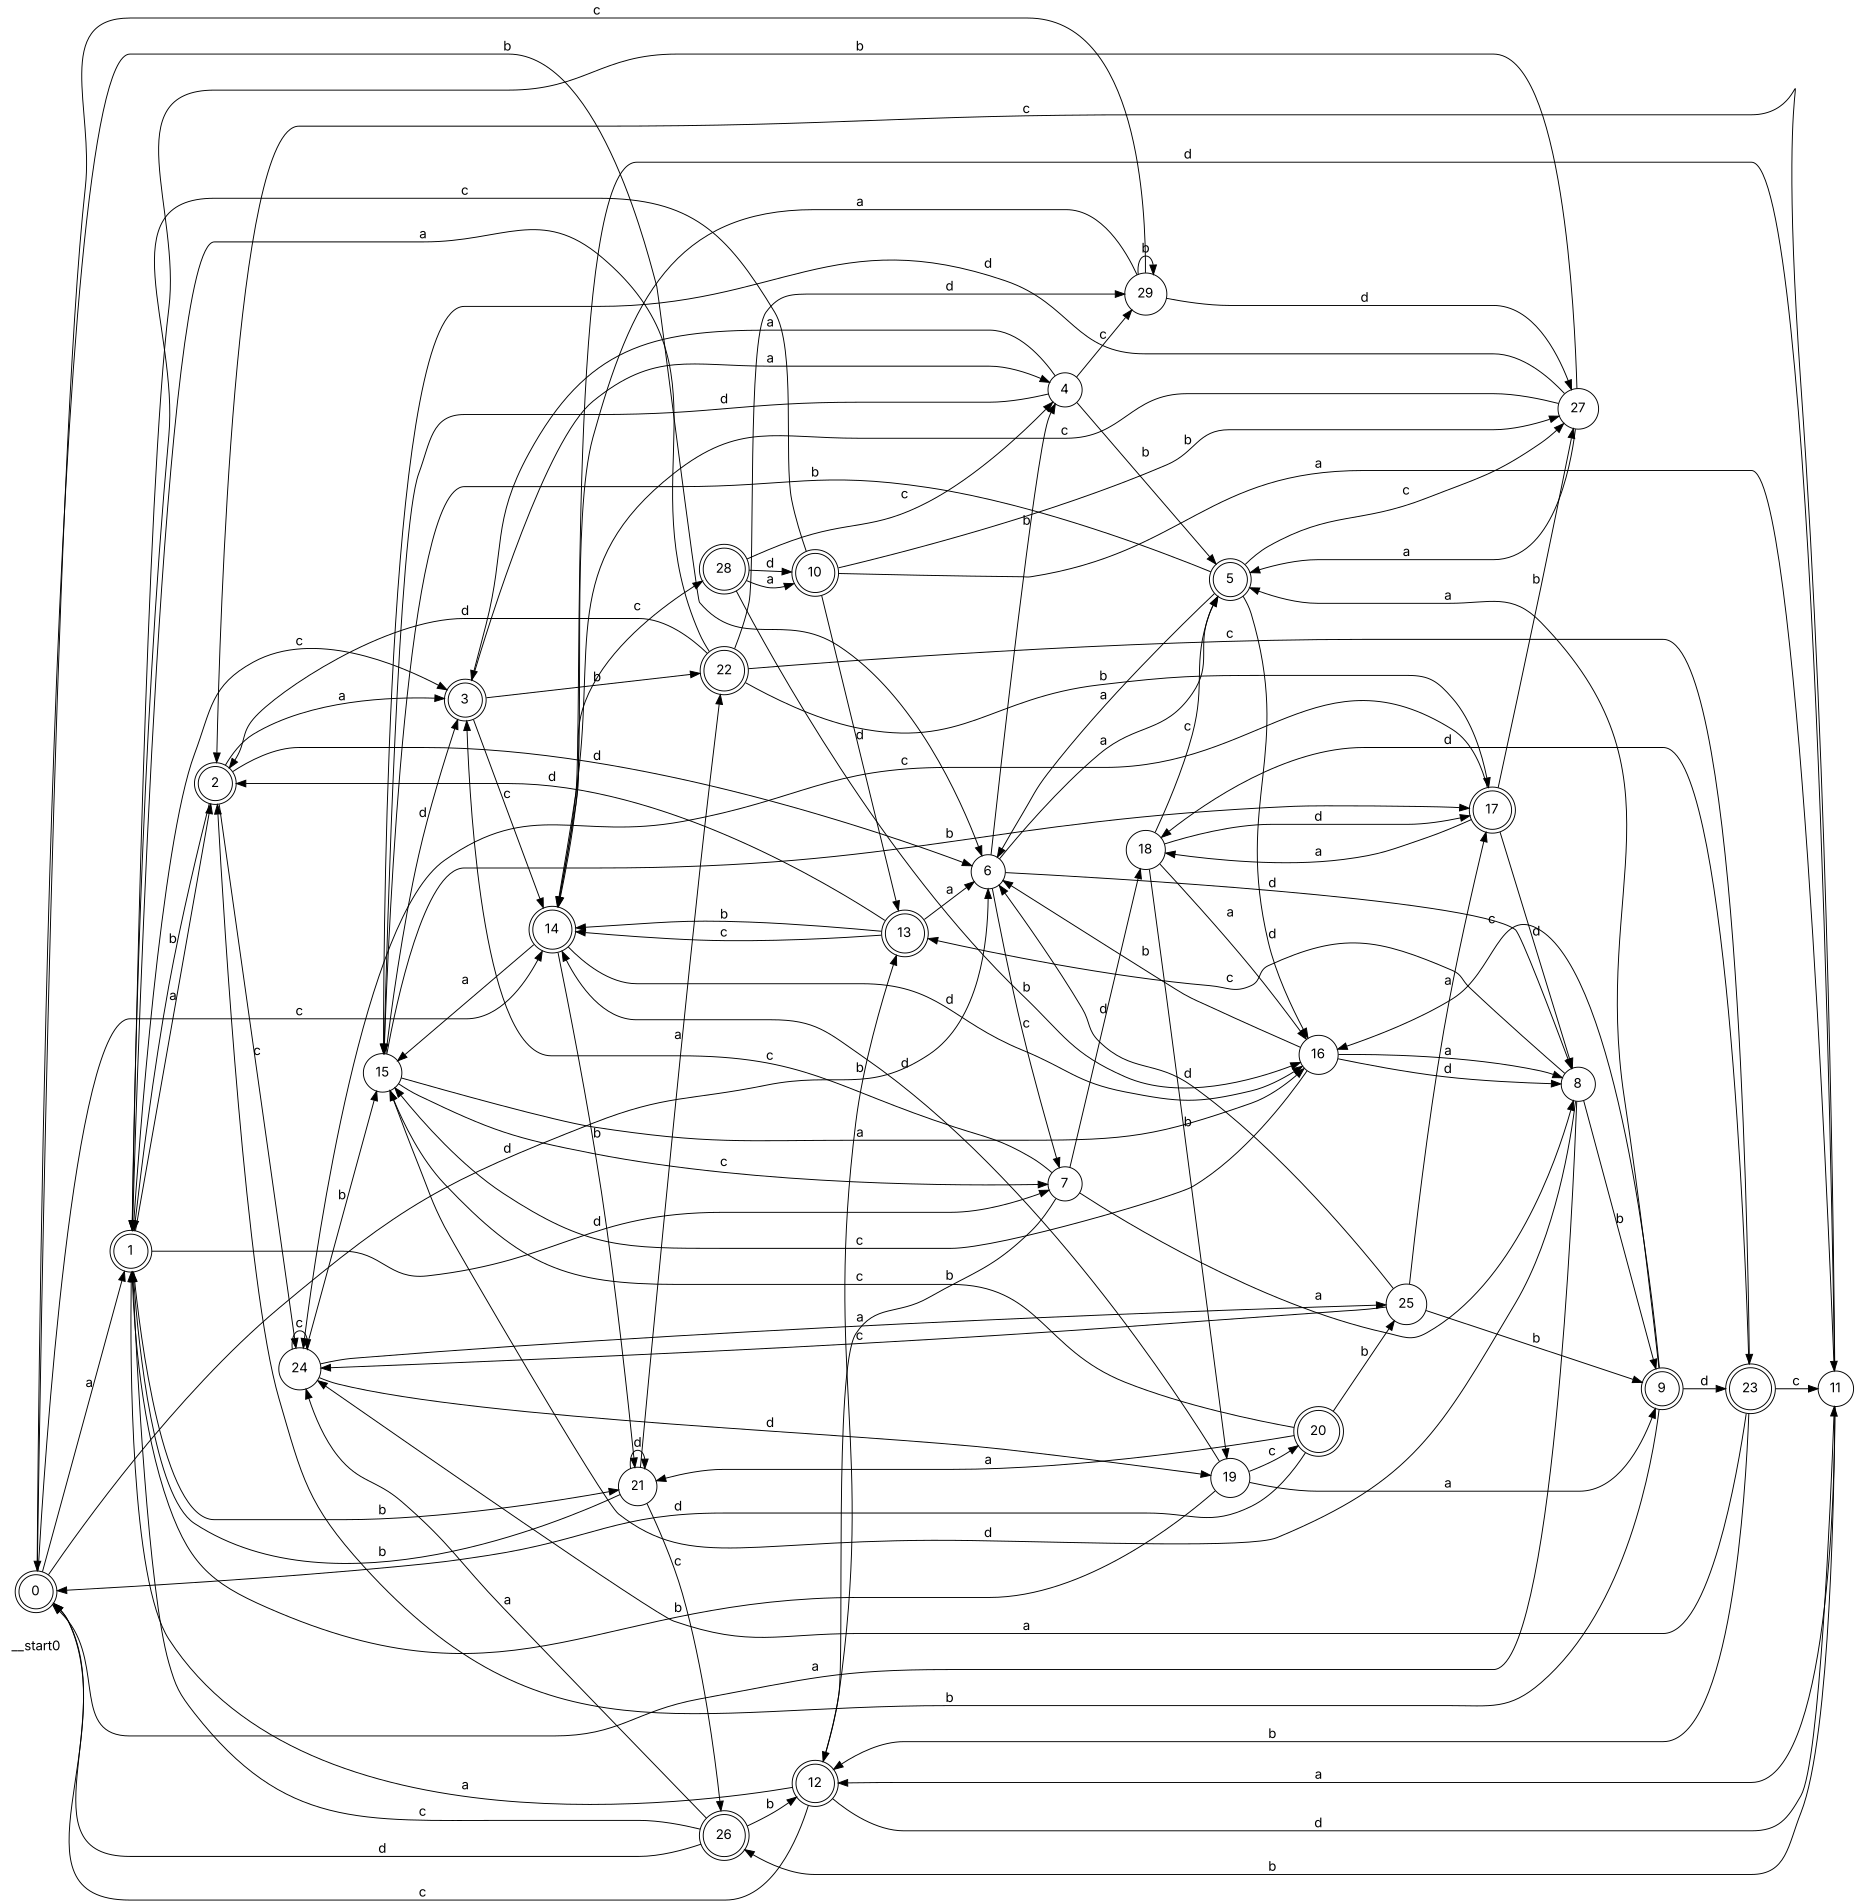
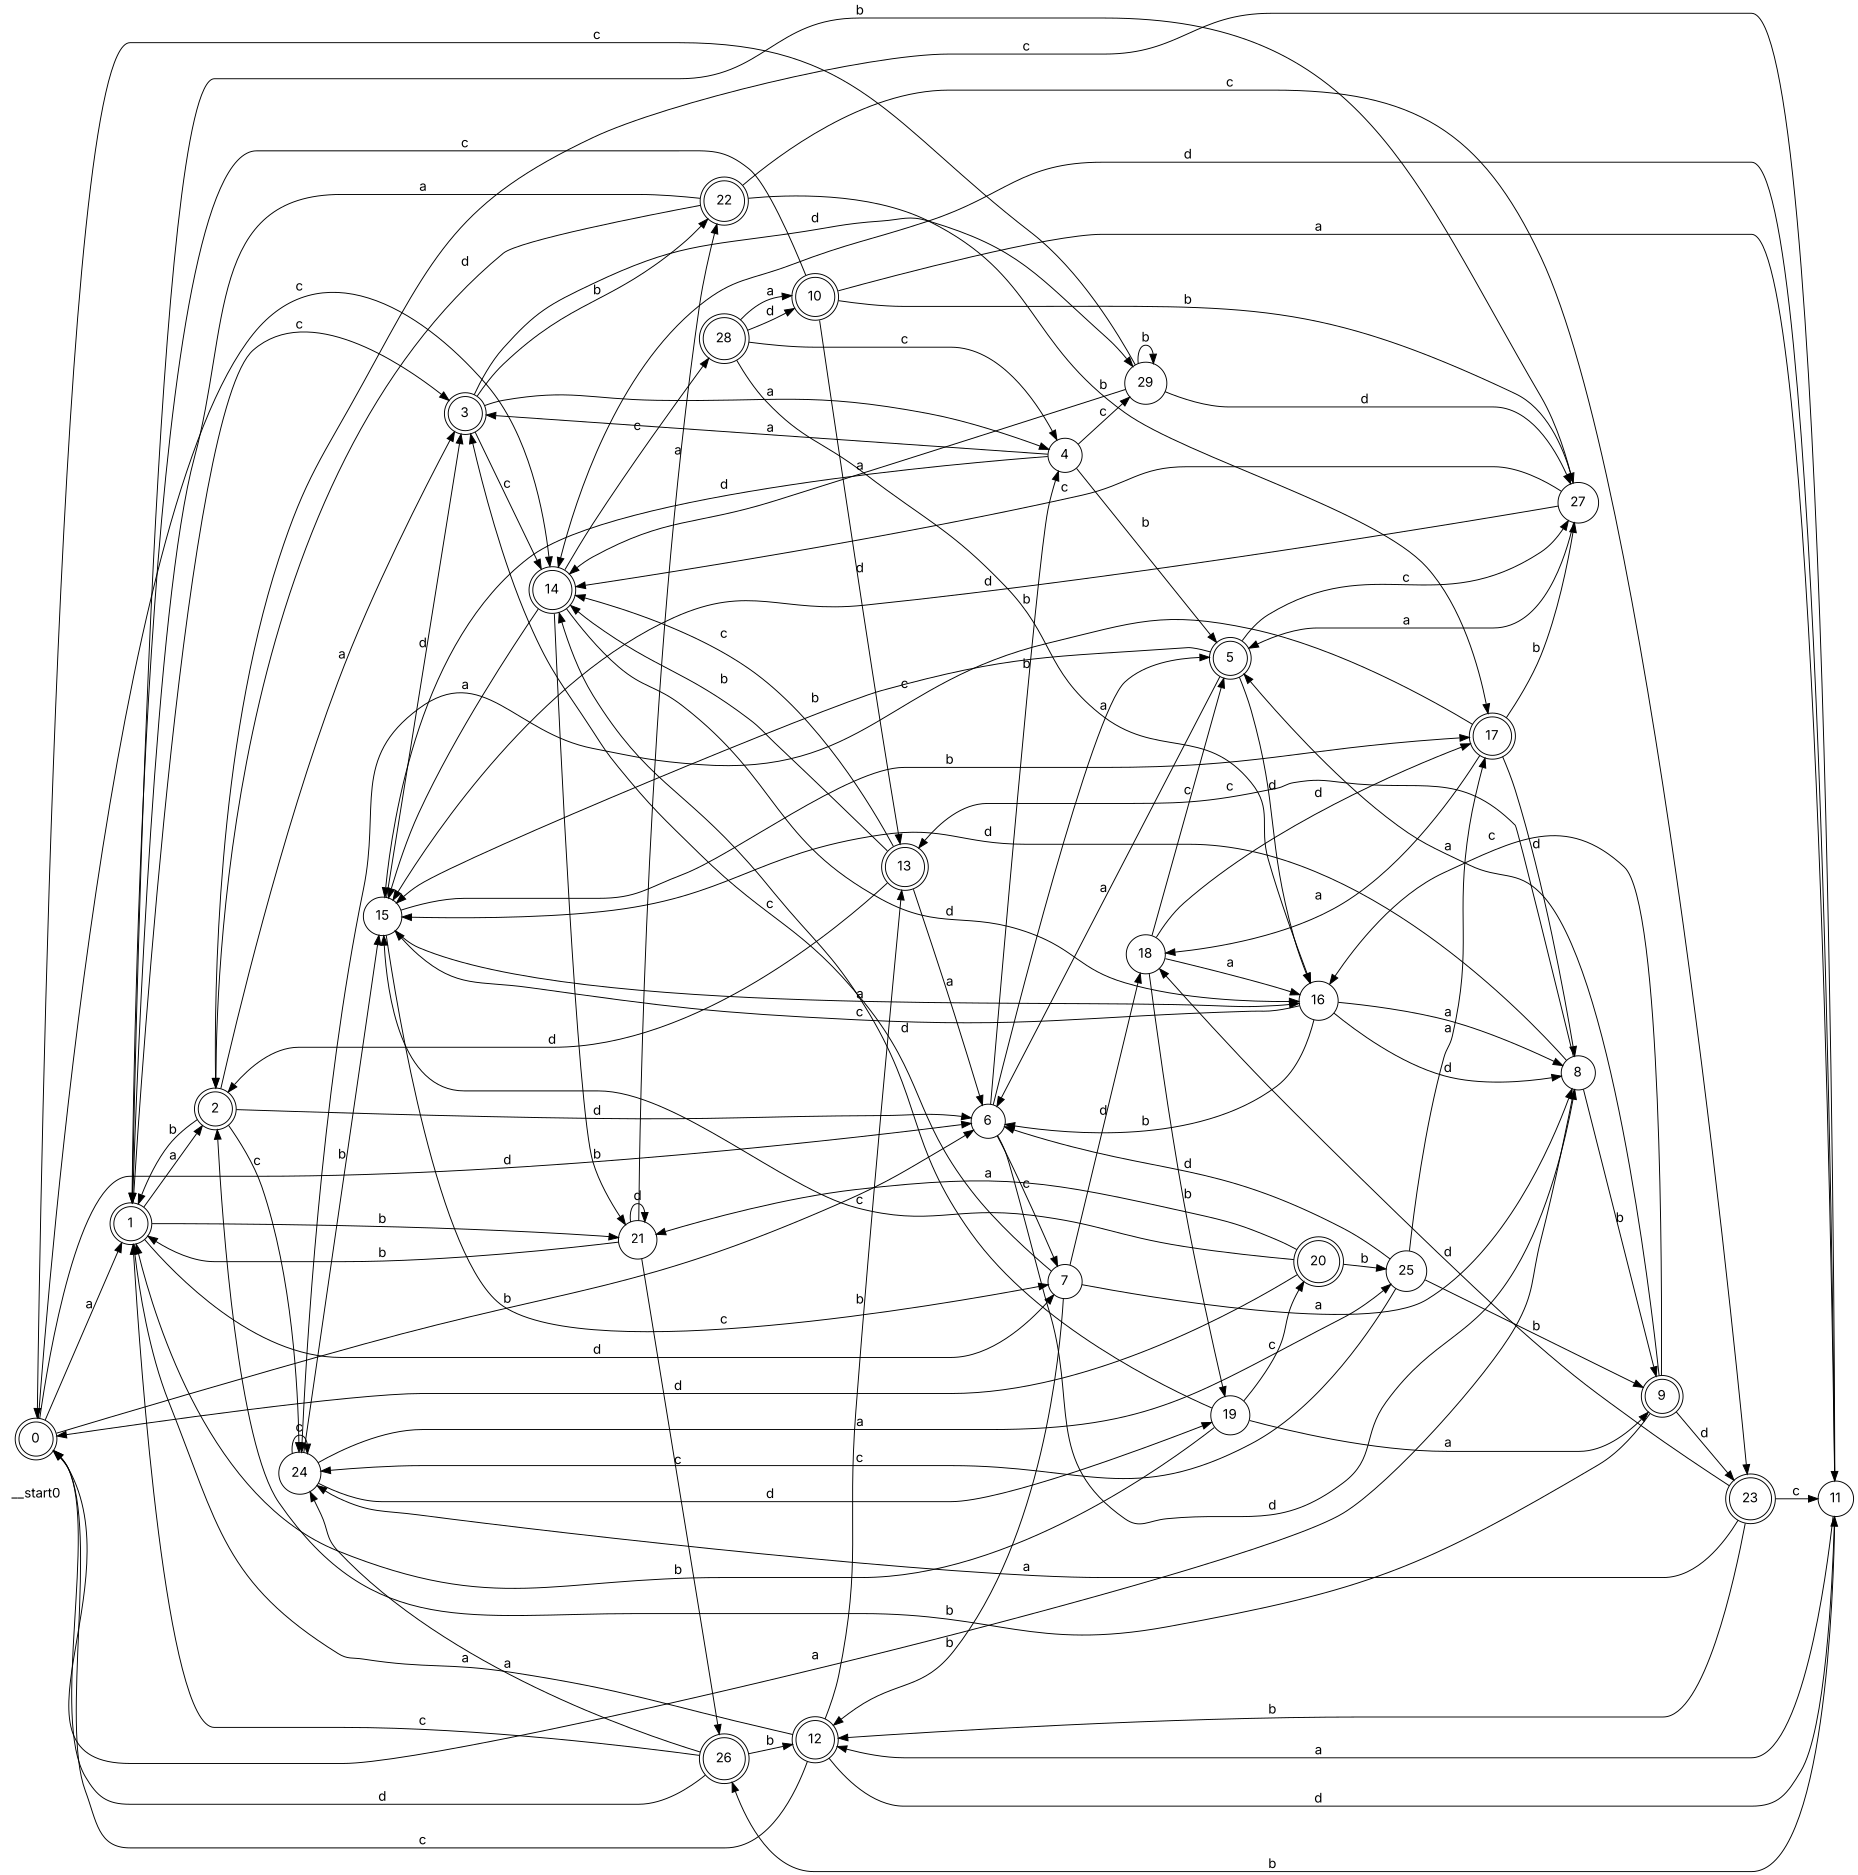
(763, 321) -> (797, 233)
